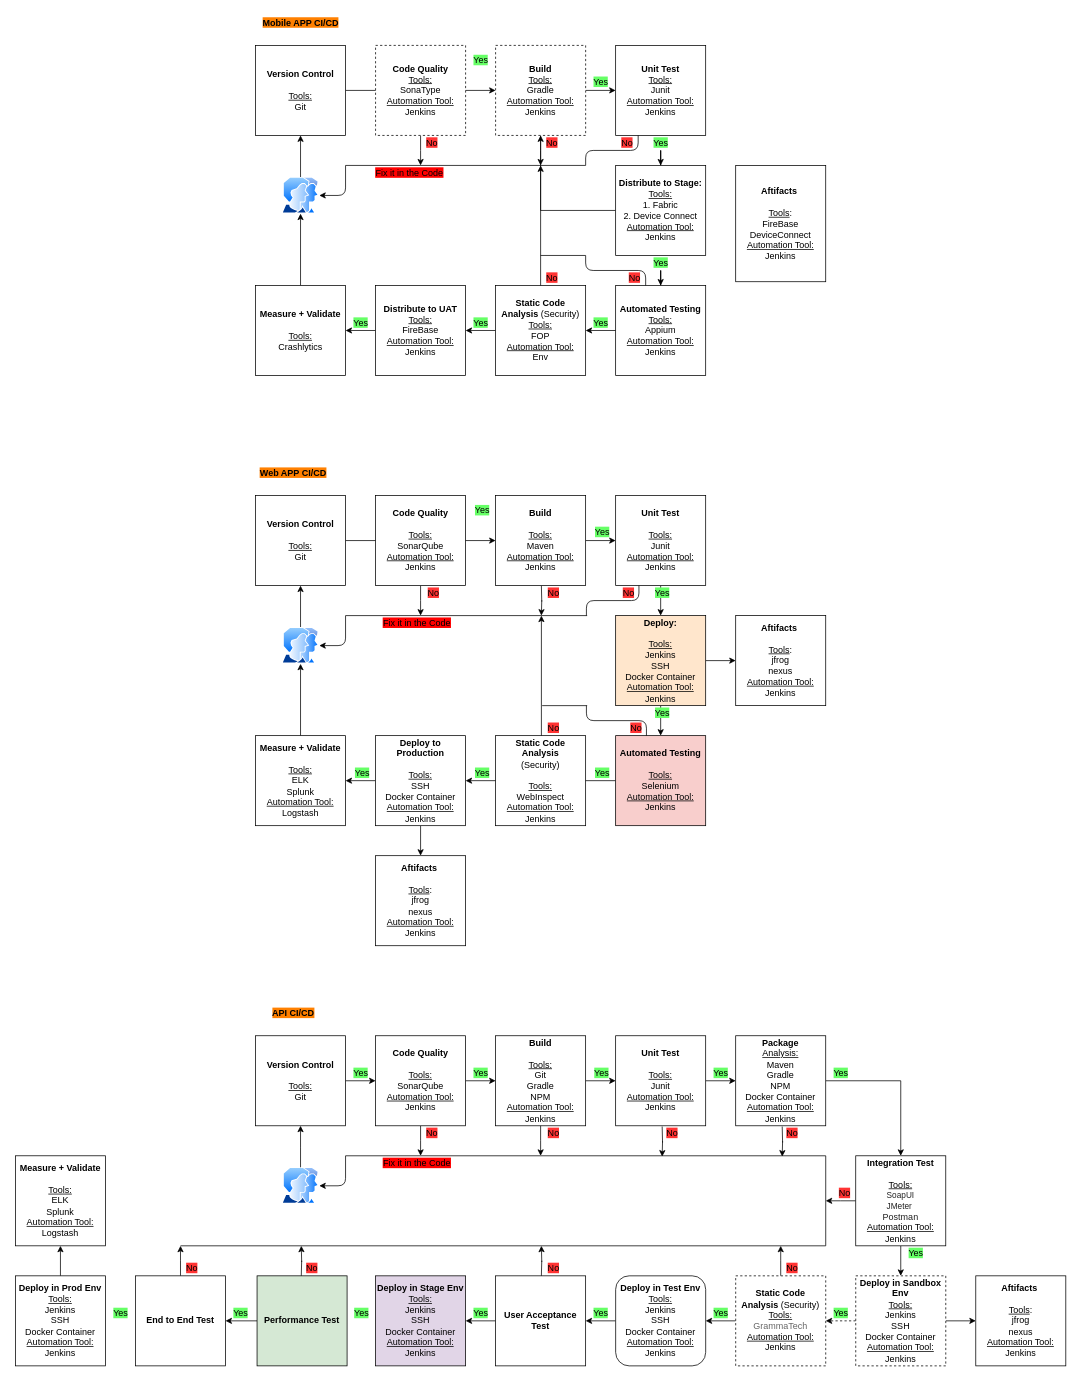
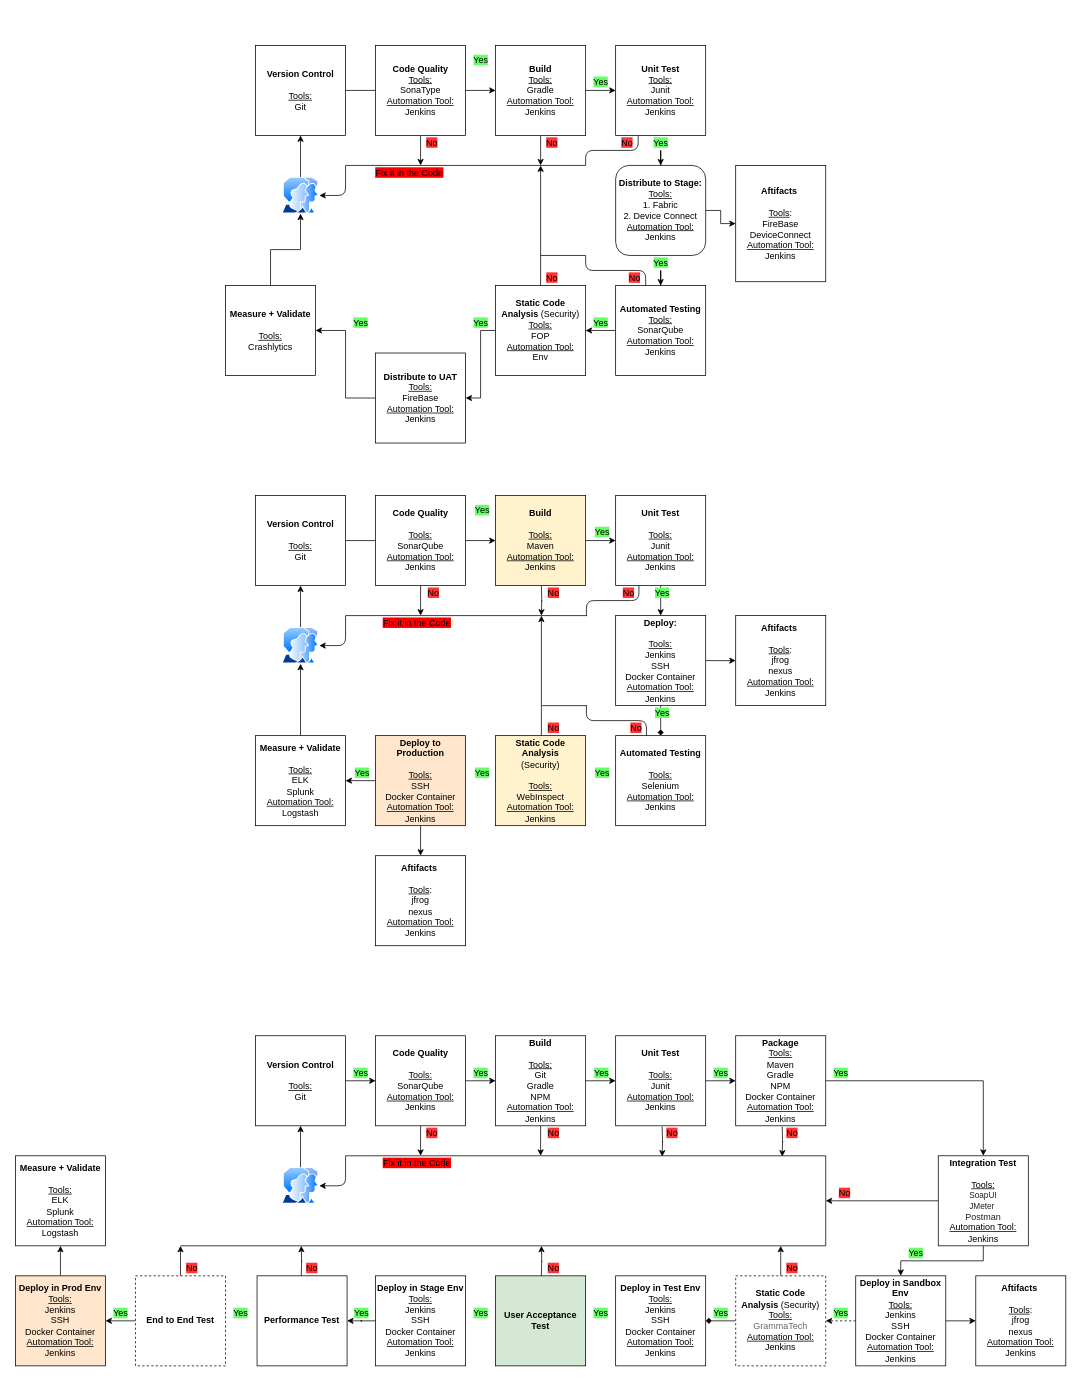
(300, 23) -> none
(420, 90) -> (420, 90)
(540, 90) -> (540, 90)
(579, 210) -> (720, 214)
(660, 210) -> (660, 210)
(300, 330) -> (270, 330)
(420, 330) -> (420, 398)
(660, 330) -> (660, 330)
(293, 473) -> none
(540, 540) -> (540, 540)
(660, 660) -> (660, 660)
(660, 729) -> (660, 728)
(420, 780) -> (420, 780)
(540, 780) -> (540, 780)
(600, 780) -> none
(660, 780) -> (660, 780)
(293, 1013) -> none
(780, 1080) -> (780, 1080)
(900, 1200) -> (983, 1200)
(60, 1320) -> (60, 1320)
none -> (134, 1320)
(180, 1320) -> (180, 1320)
(232, 1320) -> none
(302, 1320) -> (302, 1320)
none -> (360, 1320)
(420, 1320) -> (420, 1320)
(472, 1320) -> none
(540, 1320) -> (540, 1320)
(592, 1320) -> none
(660, 1320) -> (660, 1320)
(712, 1320) -> (712, 1320)
(900, 1320) -> (900, 1320)
